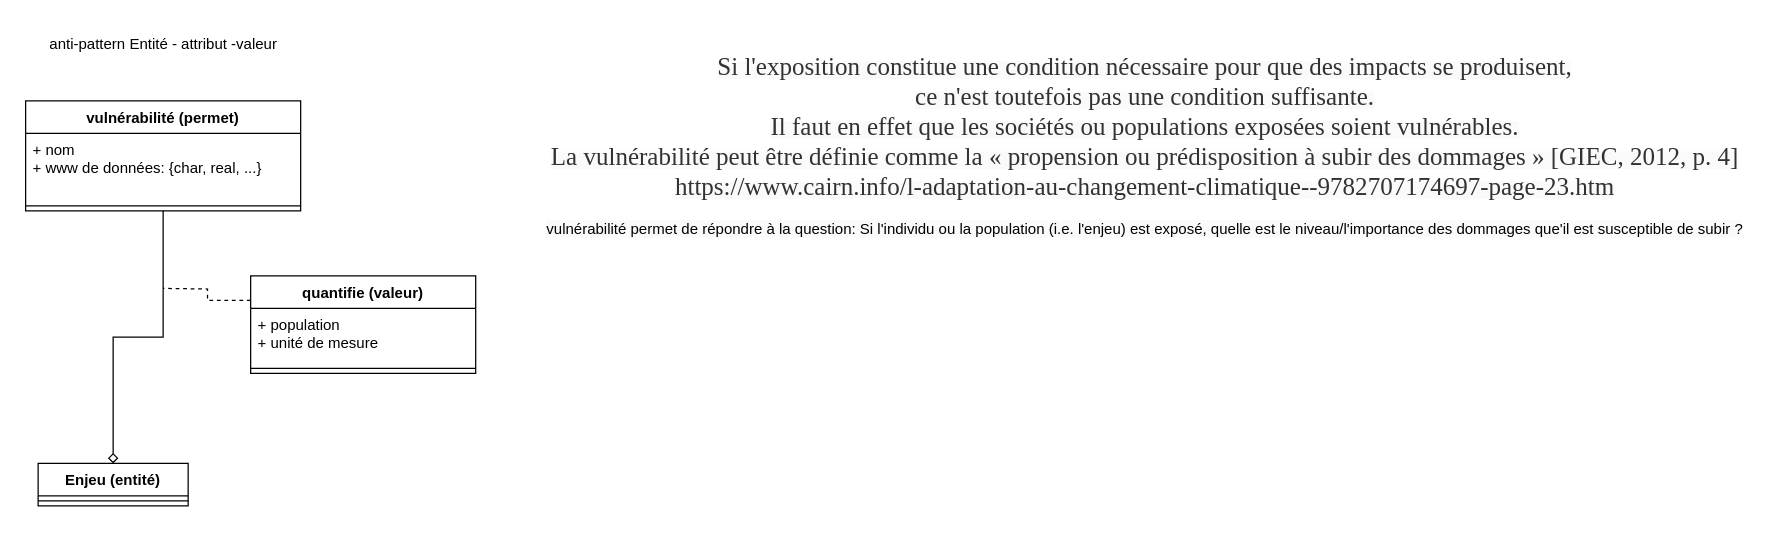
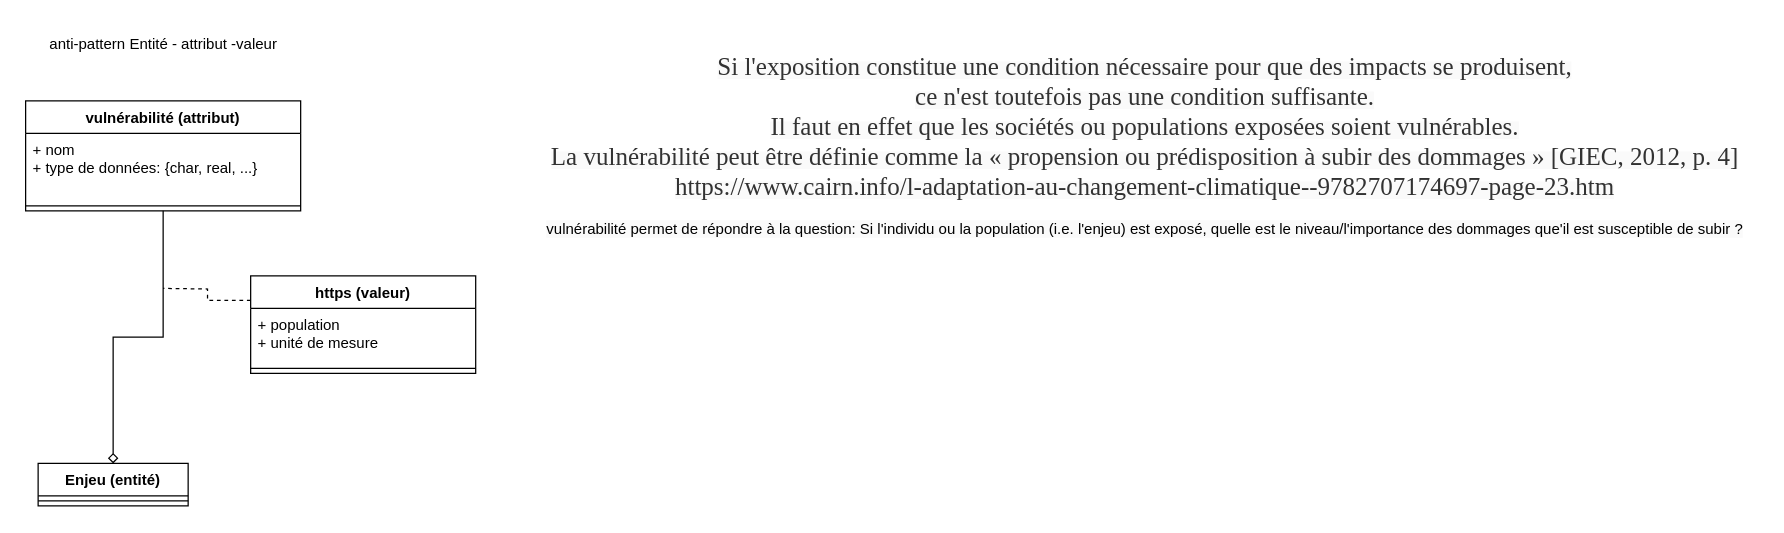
(163, 118) -> (163, 118)
(52, 150) -> (52, 150)
(363, 293) -> (363, 293)
